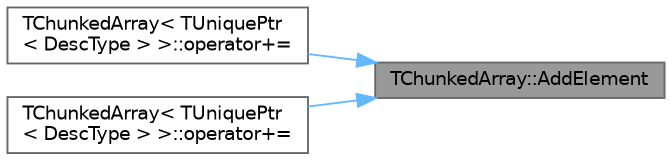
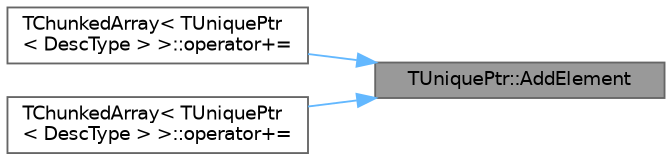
(520, 80) -> (520, 80)
